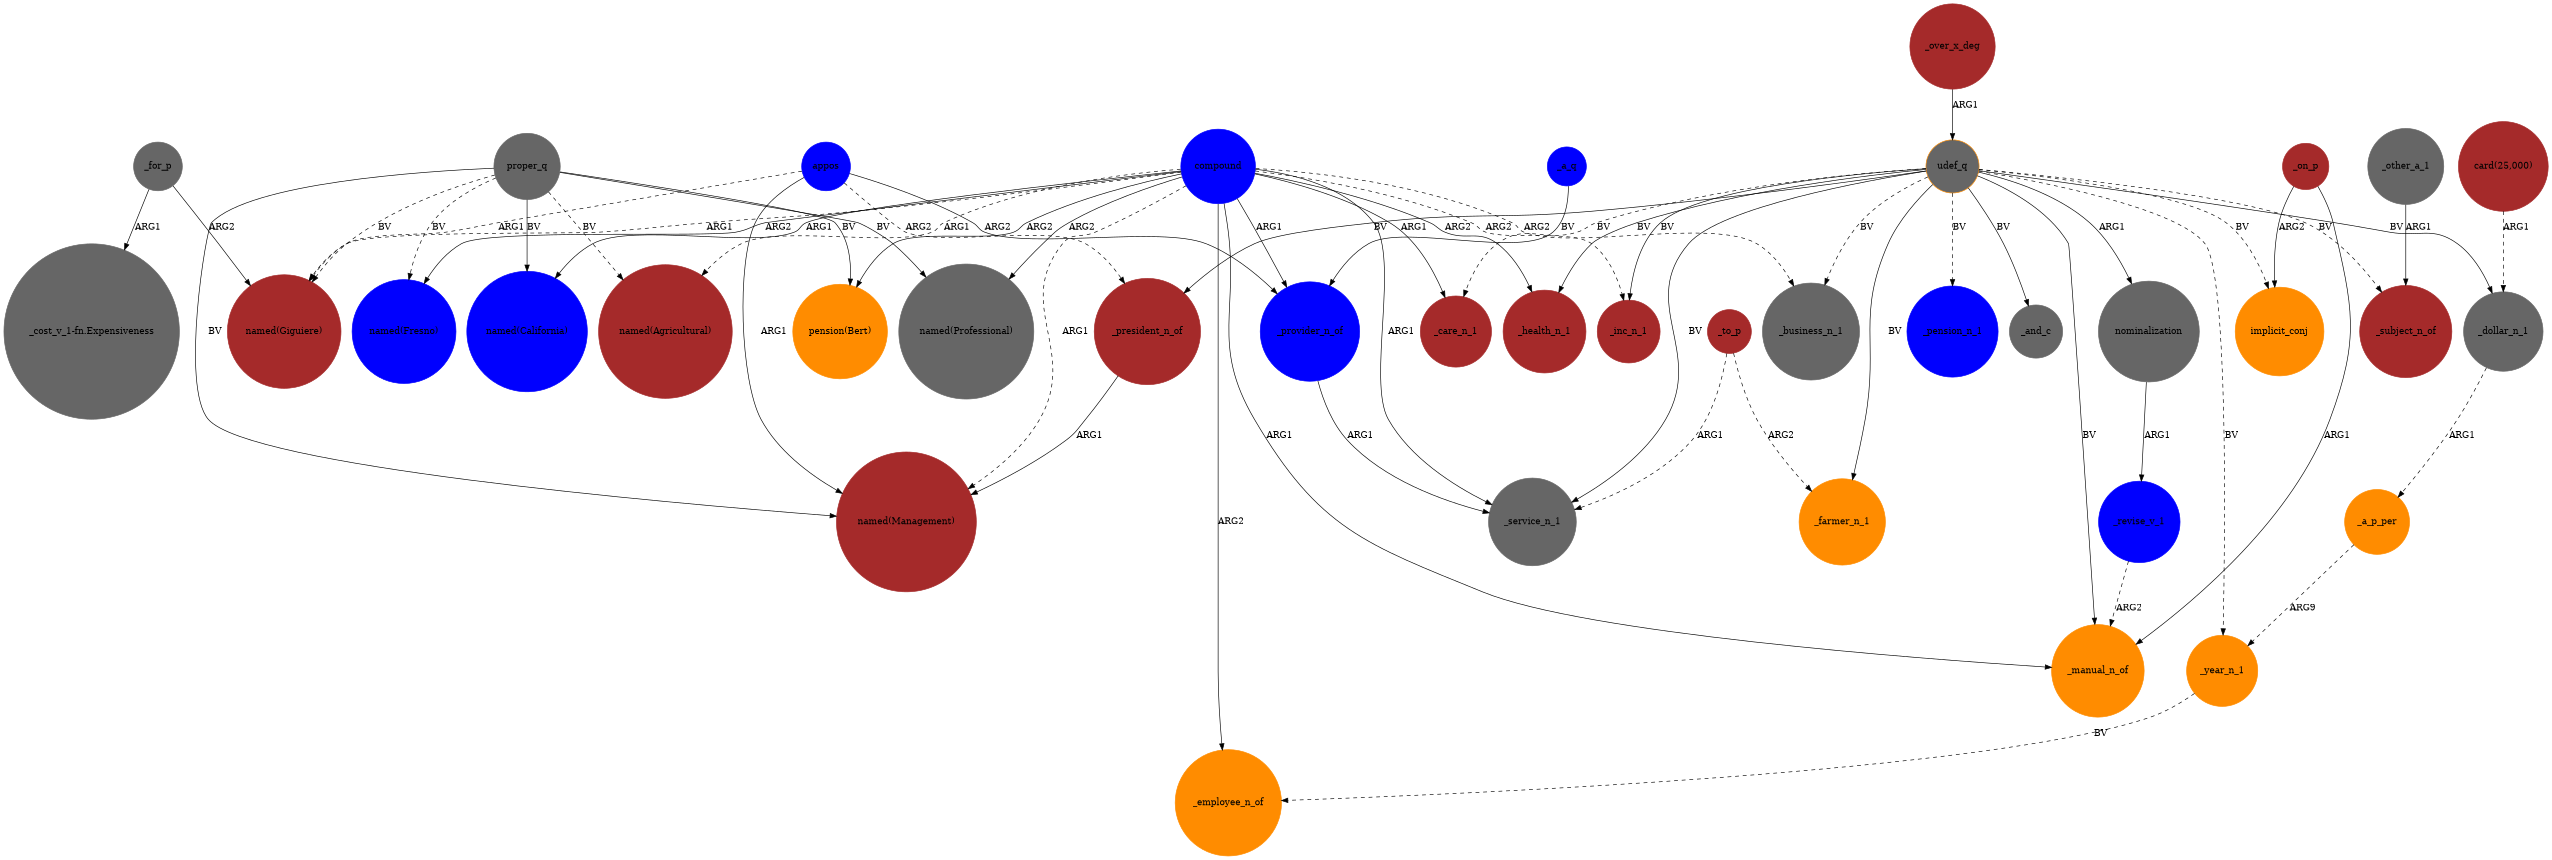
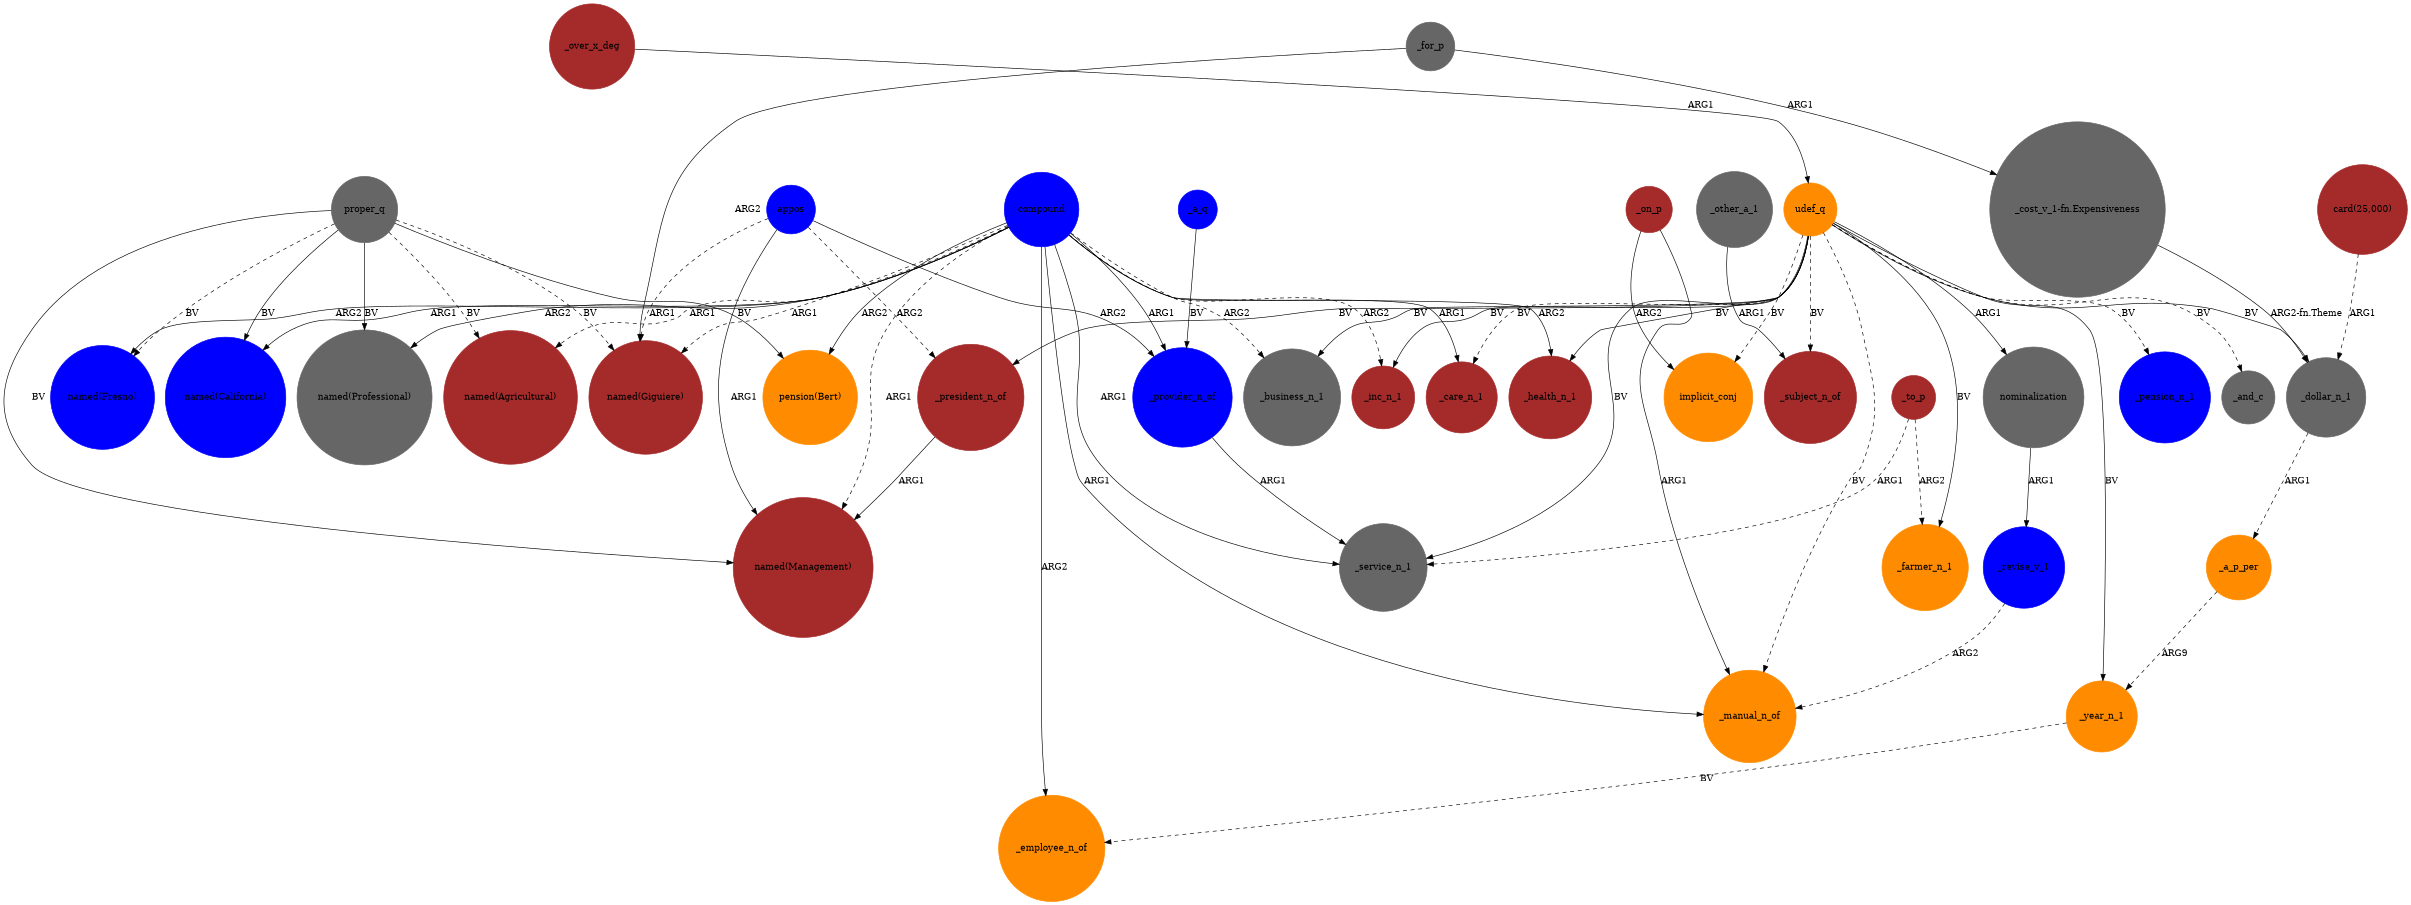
(1953, 166) -> (1810, 210)
(1866, 217) -> (1579, 306)
(2002, 241) -> (2108, 299)
none -> (2239, 292)
(2219, 315) -> (2098, 360)
(2078, 373) -> (1865, 456)
